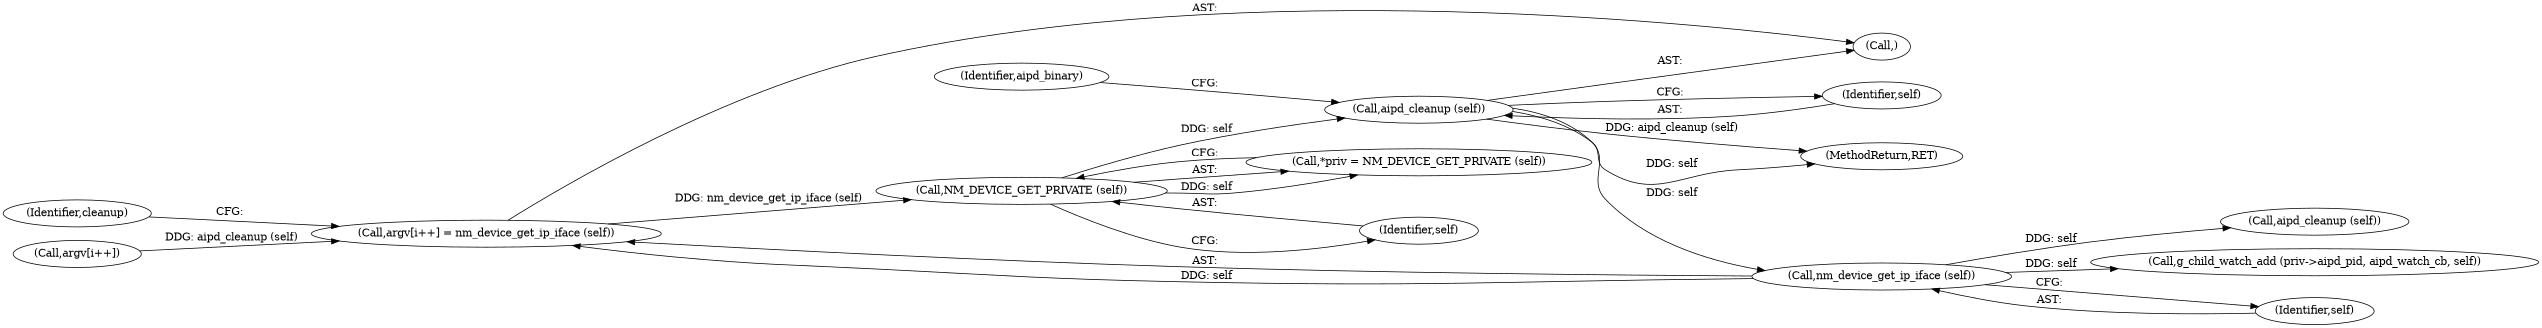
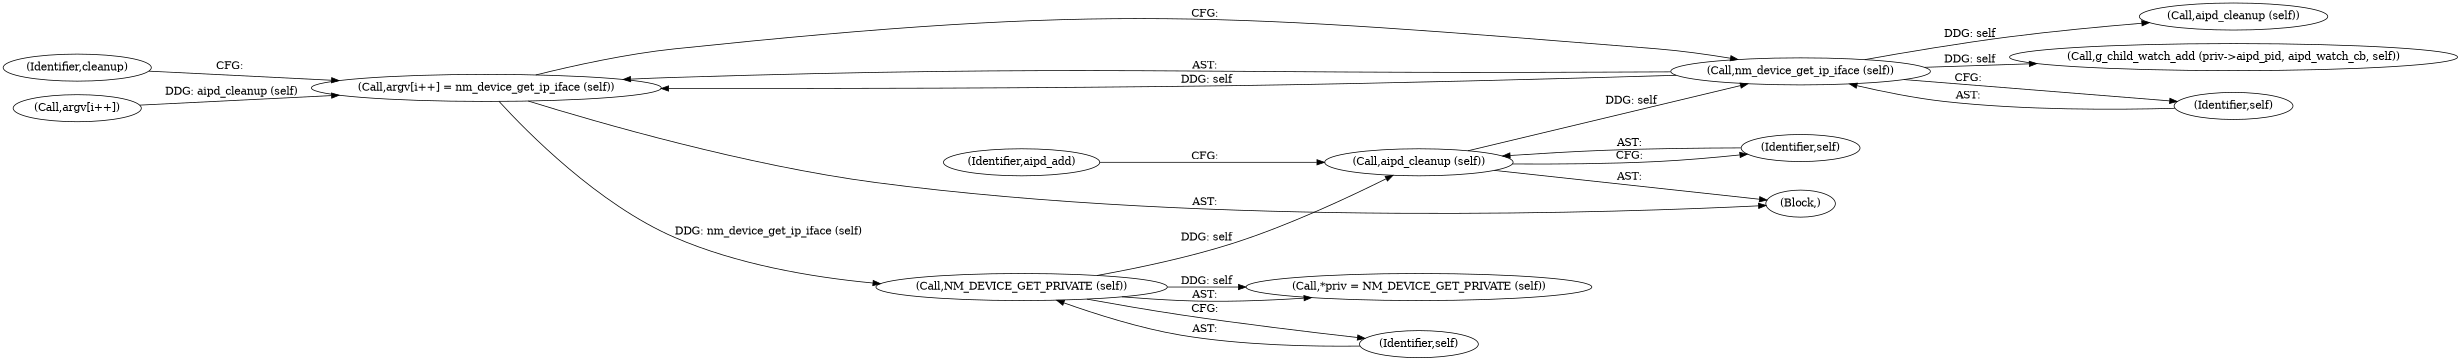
none -> (1132, 19)
(1882, 47) -> (1801, 204)
(1022, 77) -> (1022, 162)
(1882, 156) -> none
(1170, 163) -> none
